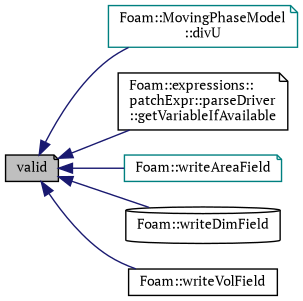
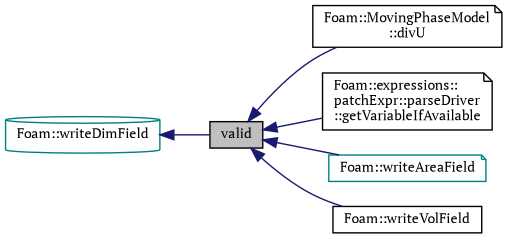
(203, 26) -> (407, 26)
(32, 168) -> (236, 135)
(110, 194) -> (192, 135)
(203, 225) -> (83, 135)
